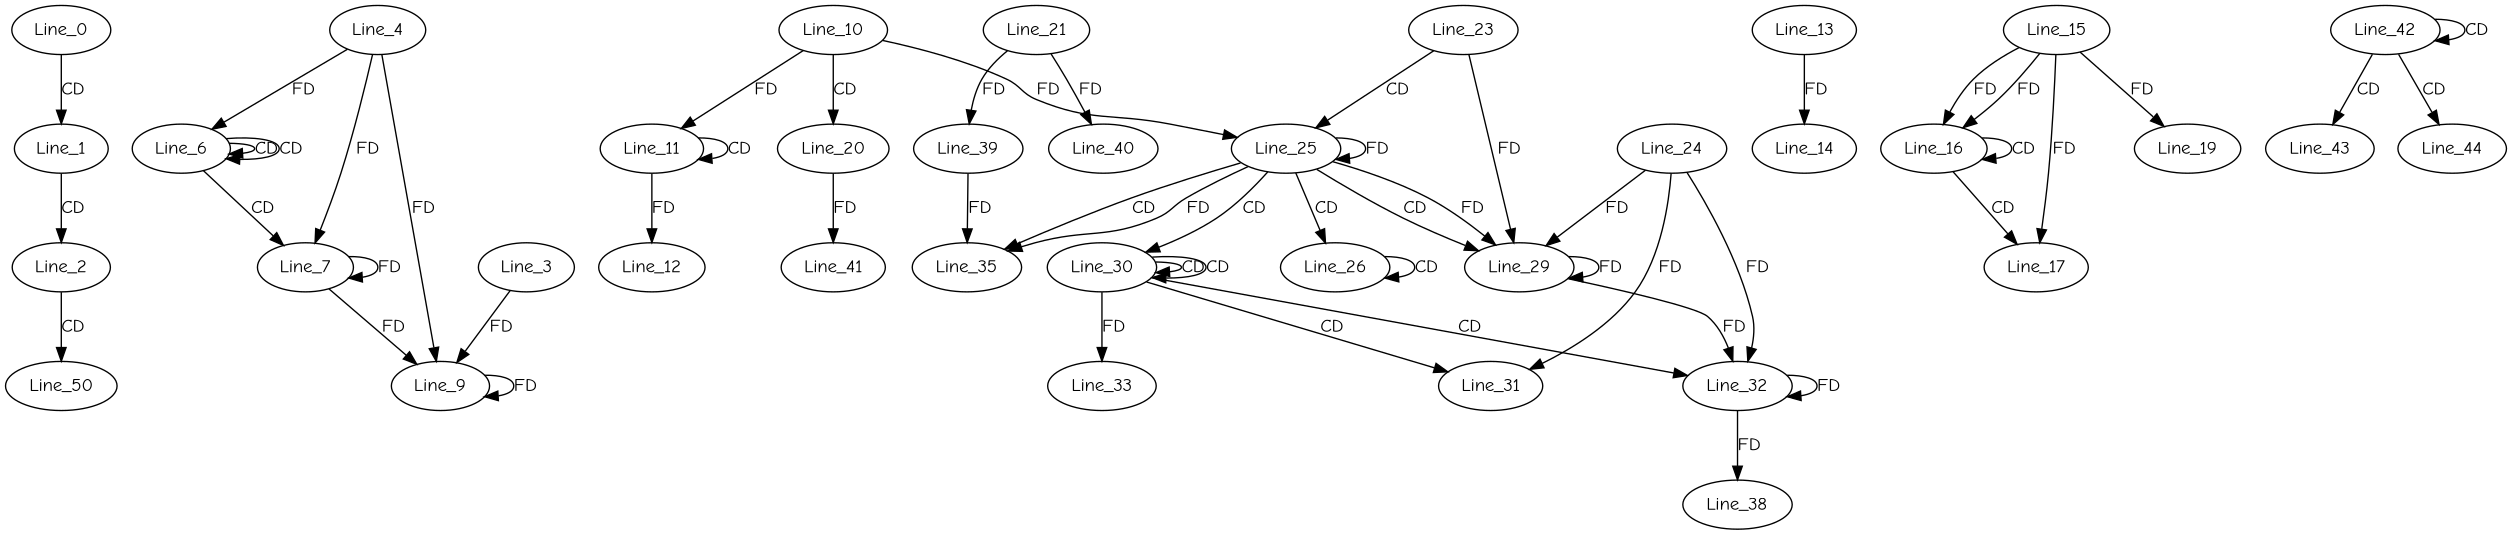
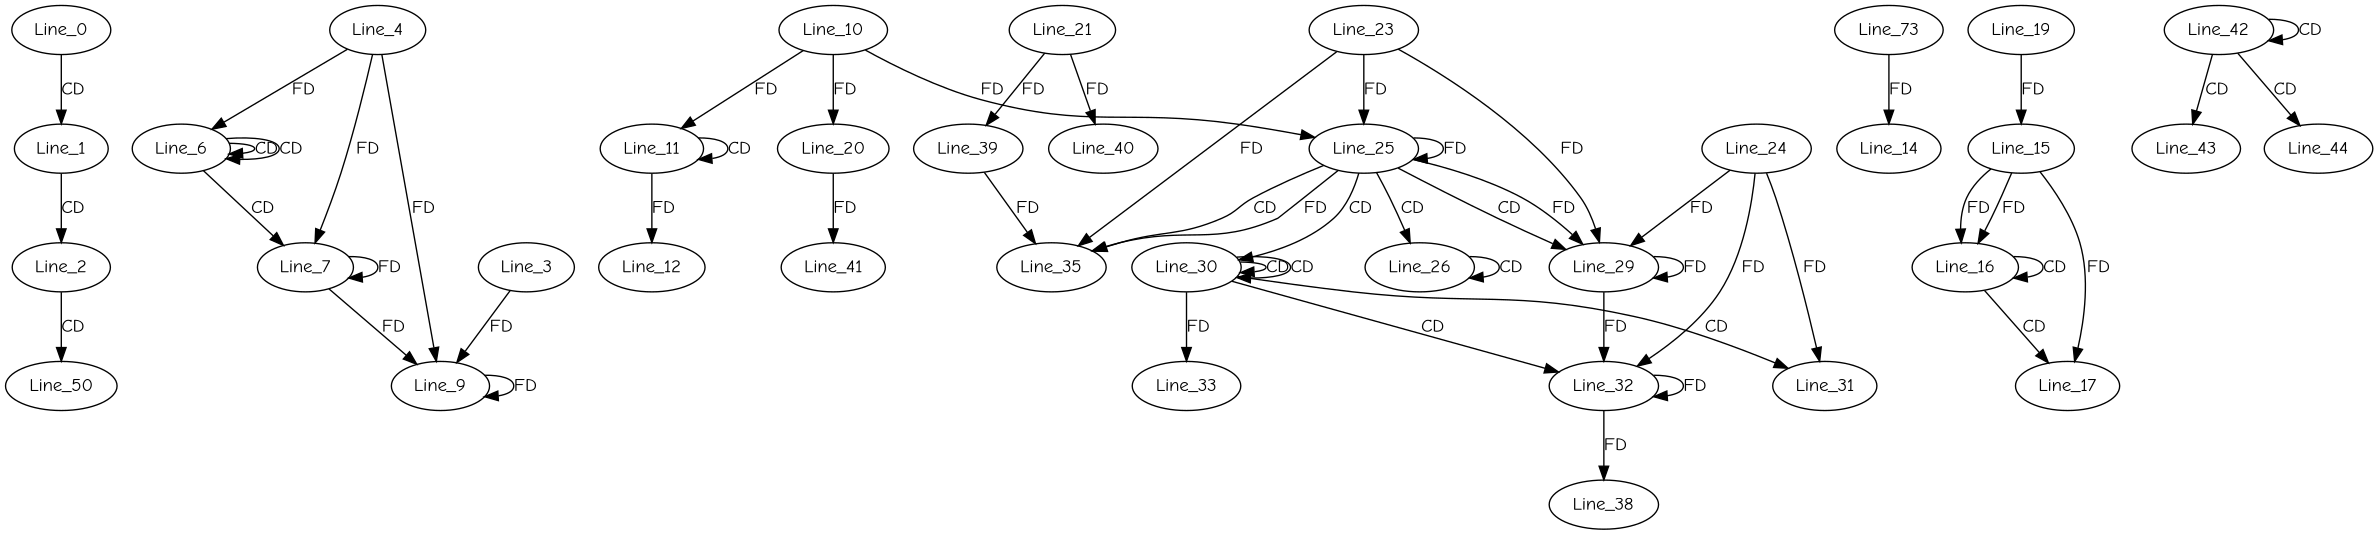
(1804, 30) -> (1889, 30)
(2117, 84) -> (2021, 82)
(846, 89) -> (846, 89)
(1398, 89) -> (1376, 89)
none -> (1213, 145)
